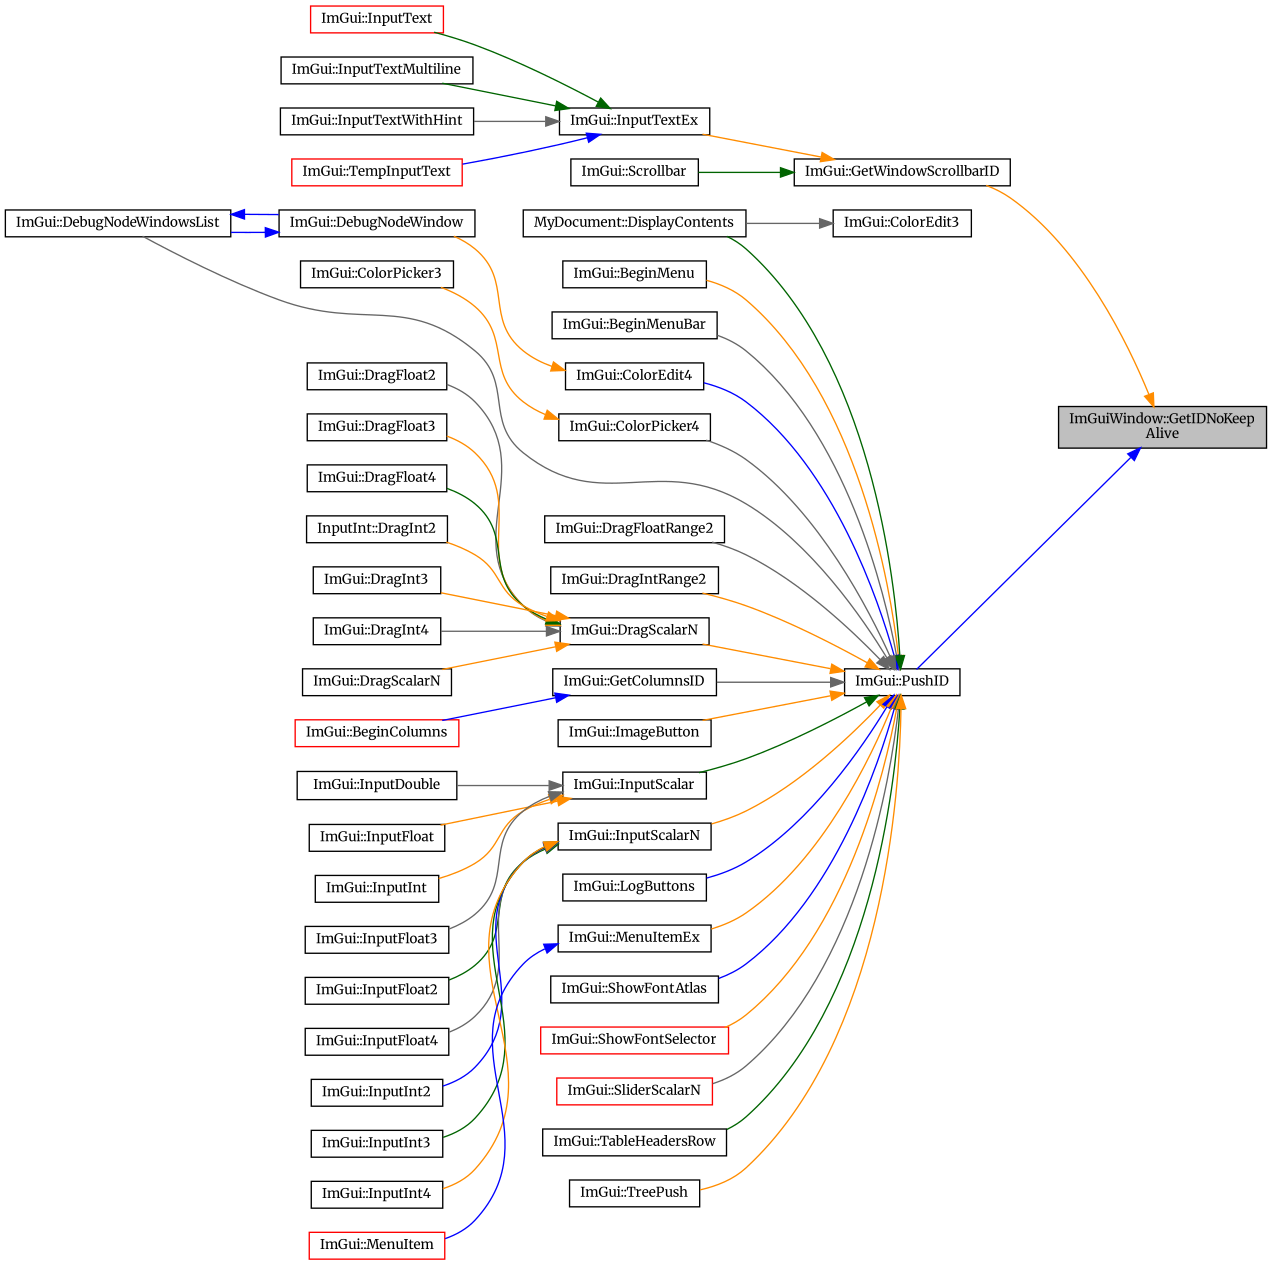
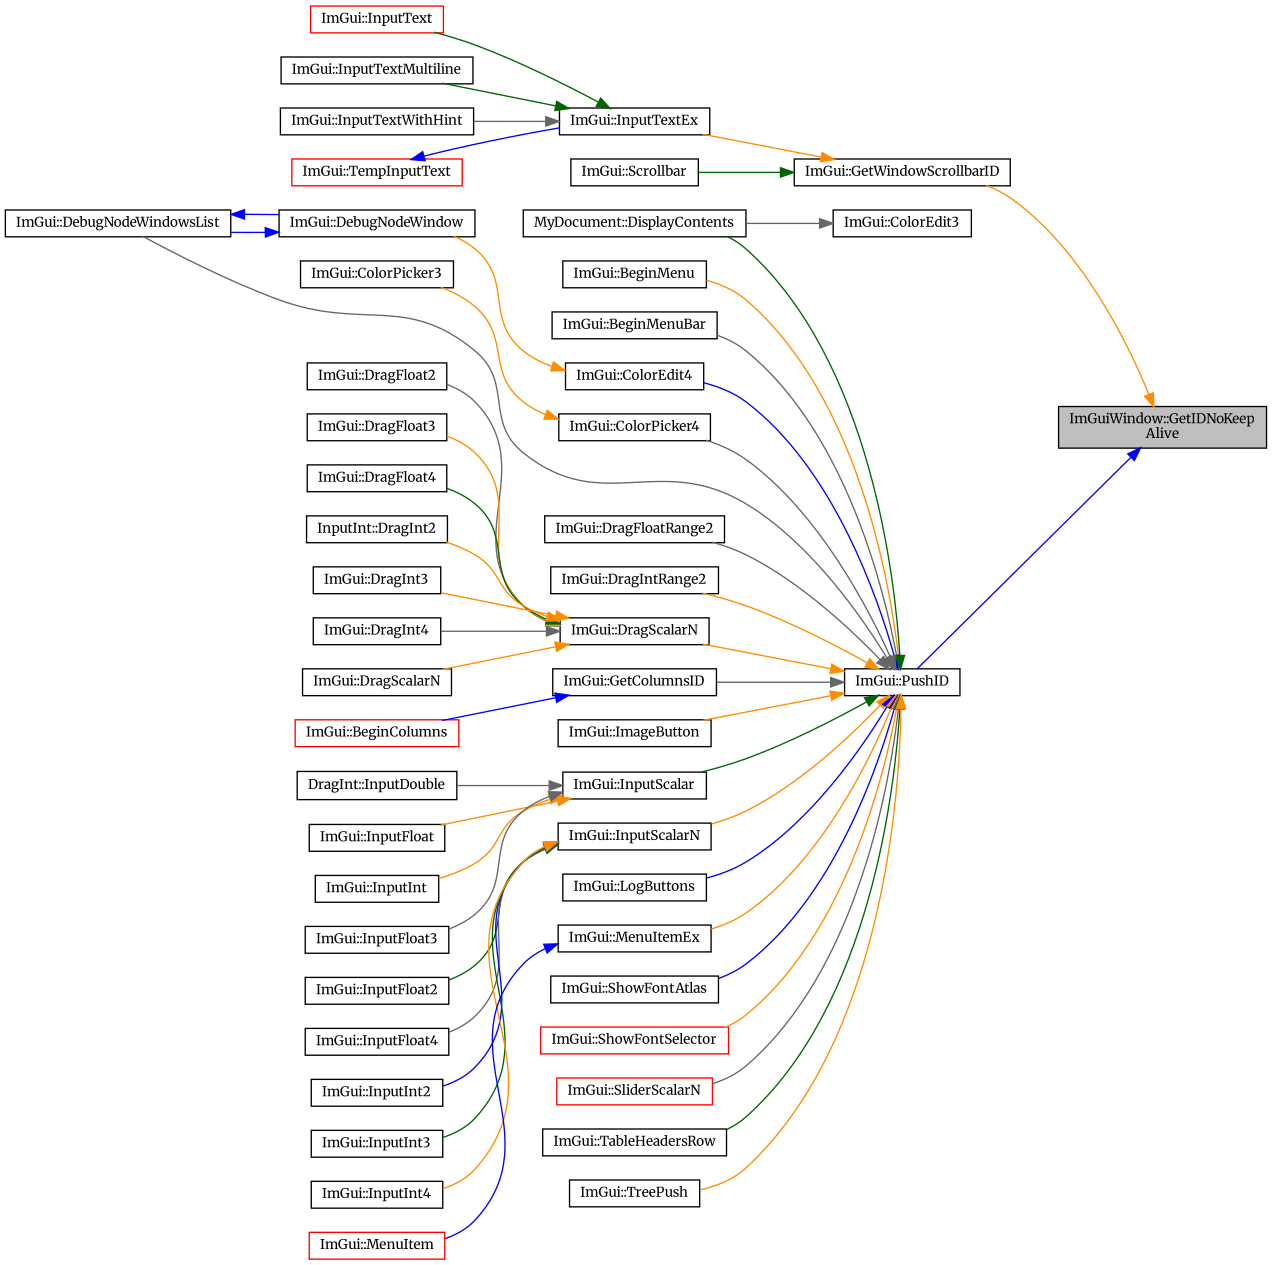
(525, 152) -> (491, 141)
(377, 786) -> (377, 786)
